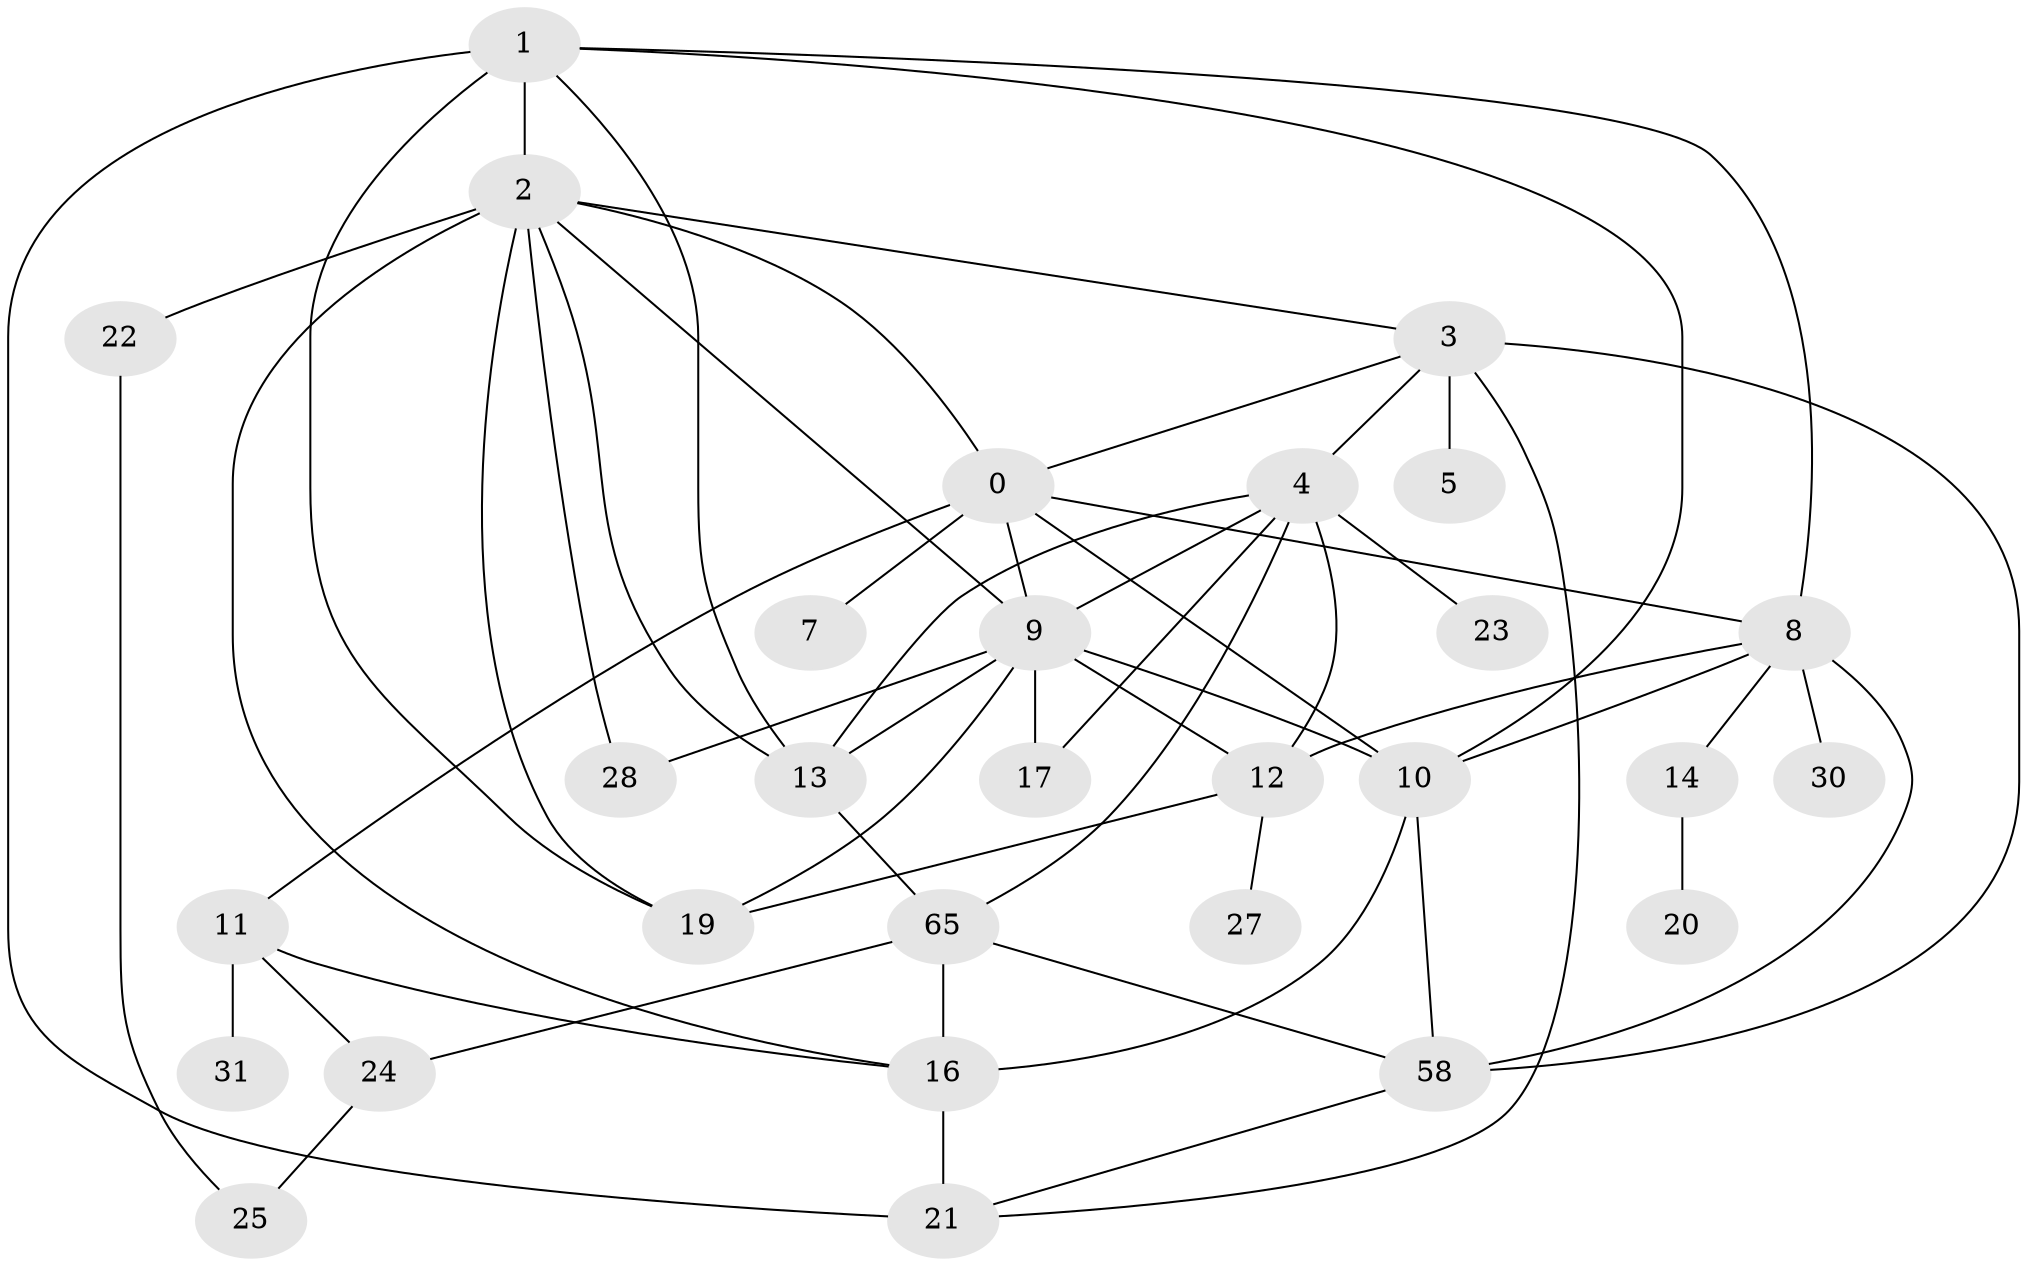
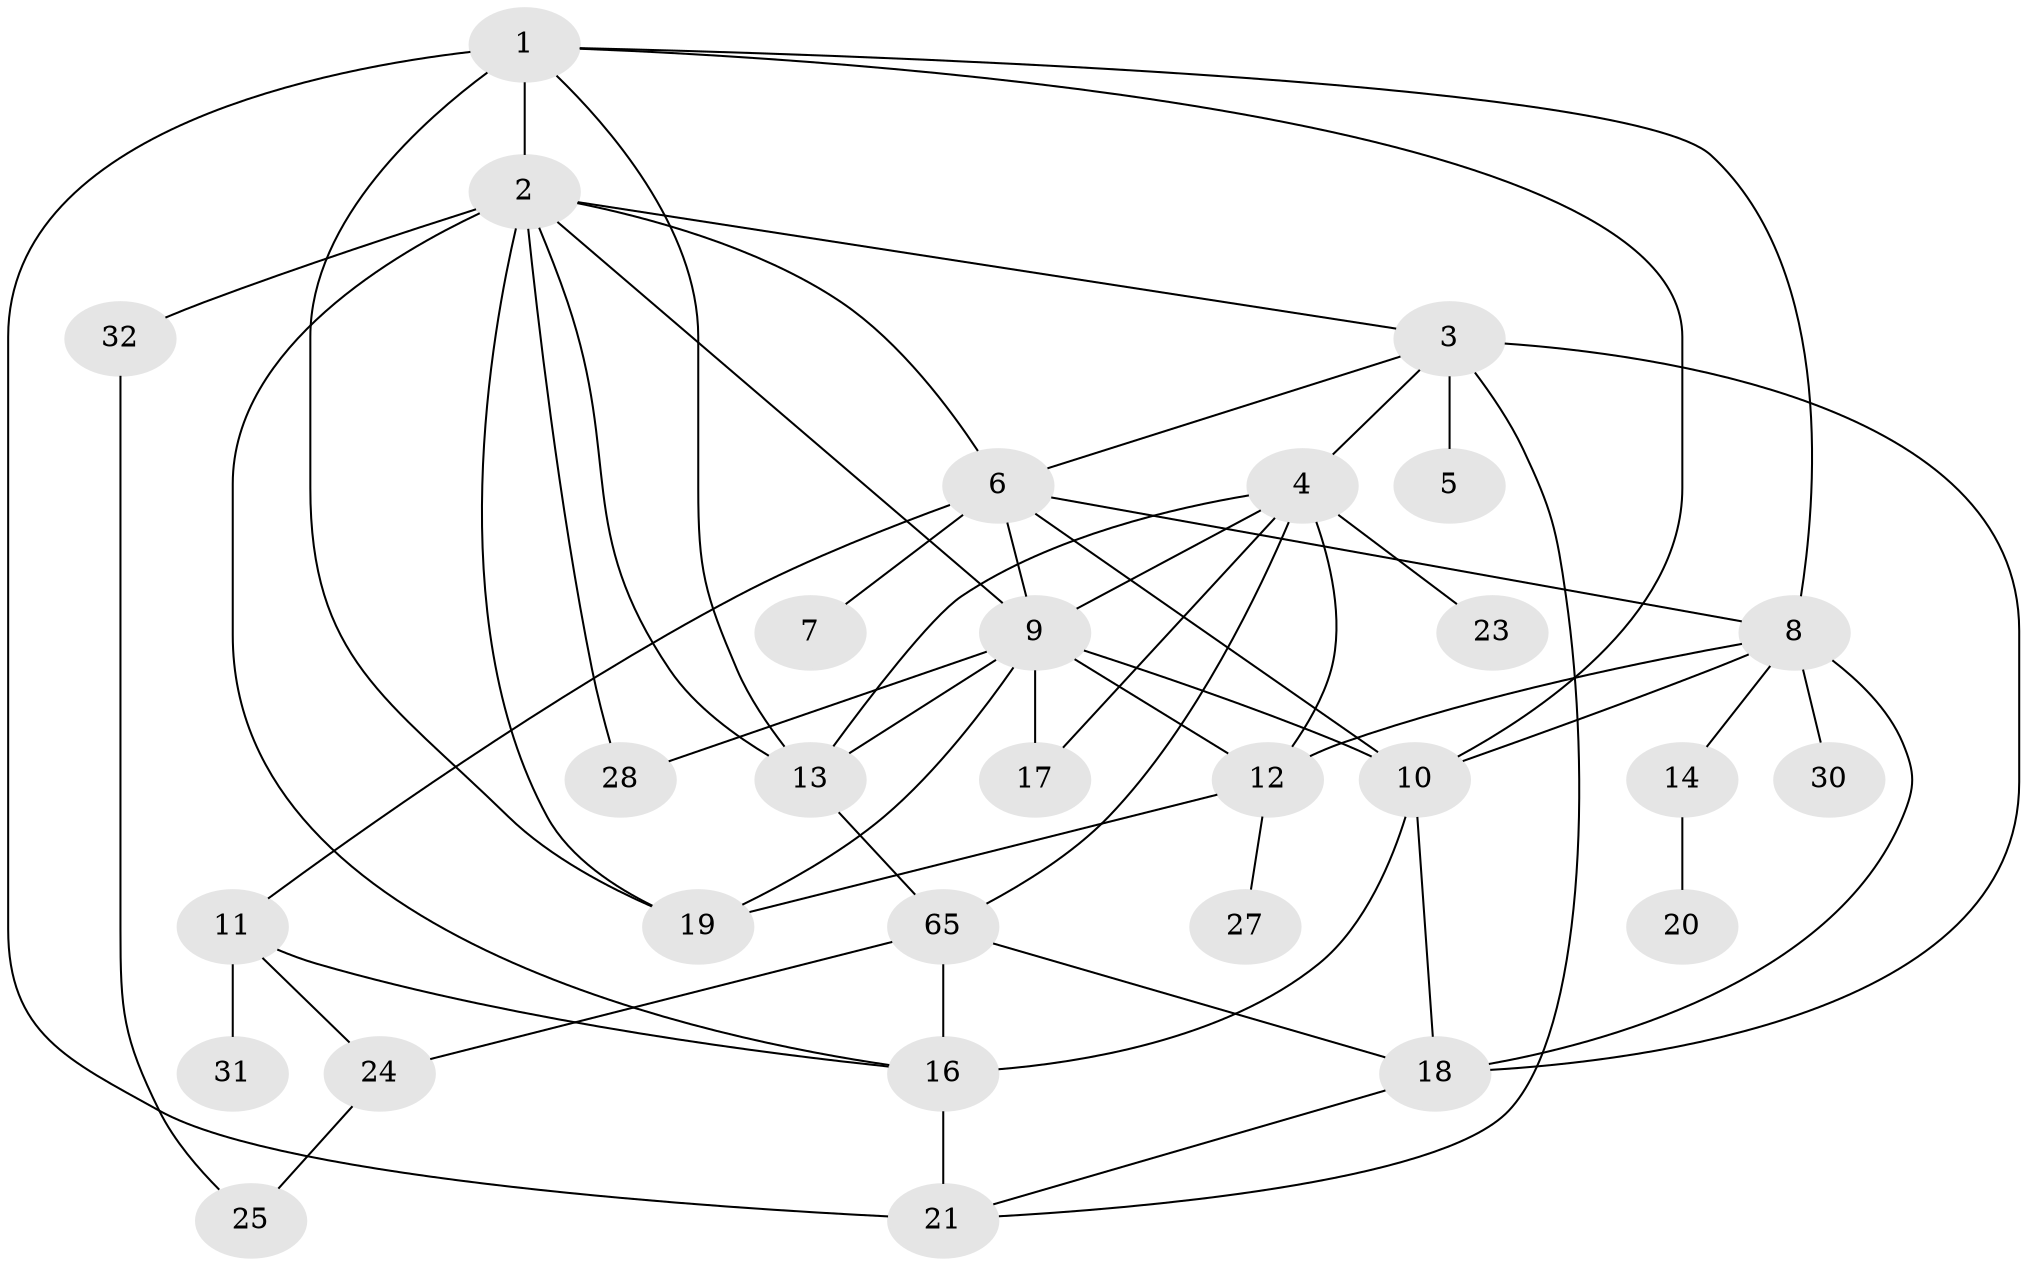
(120, 339) -> (120, 339)
(998, 486) -> (998, 486)
(1435, 1074) -> (1435, 1074)
